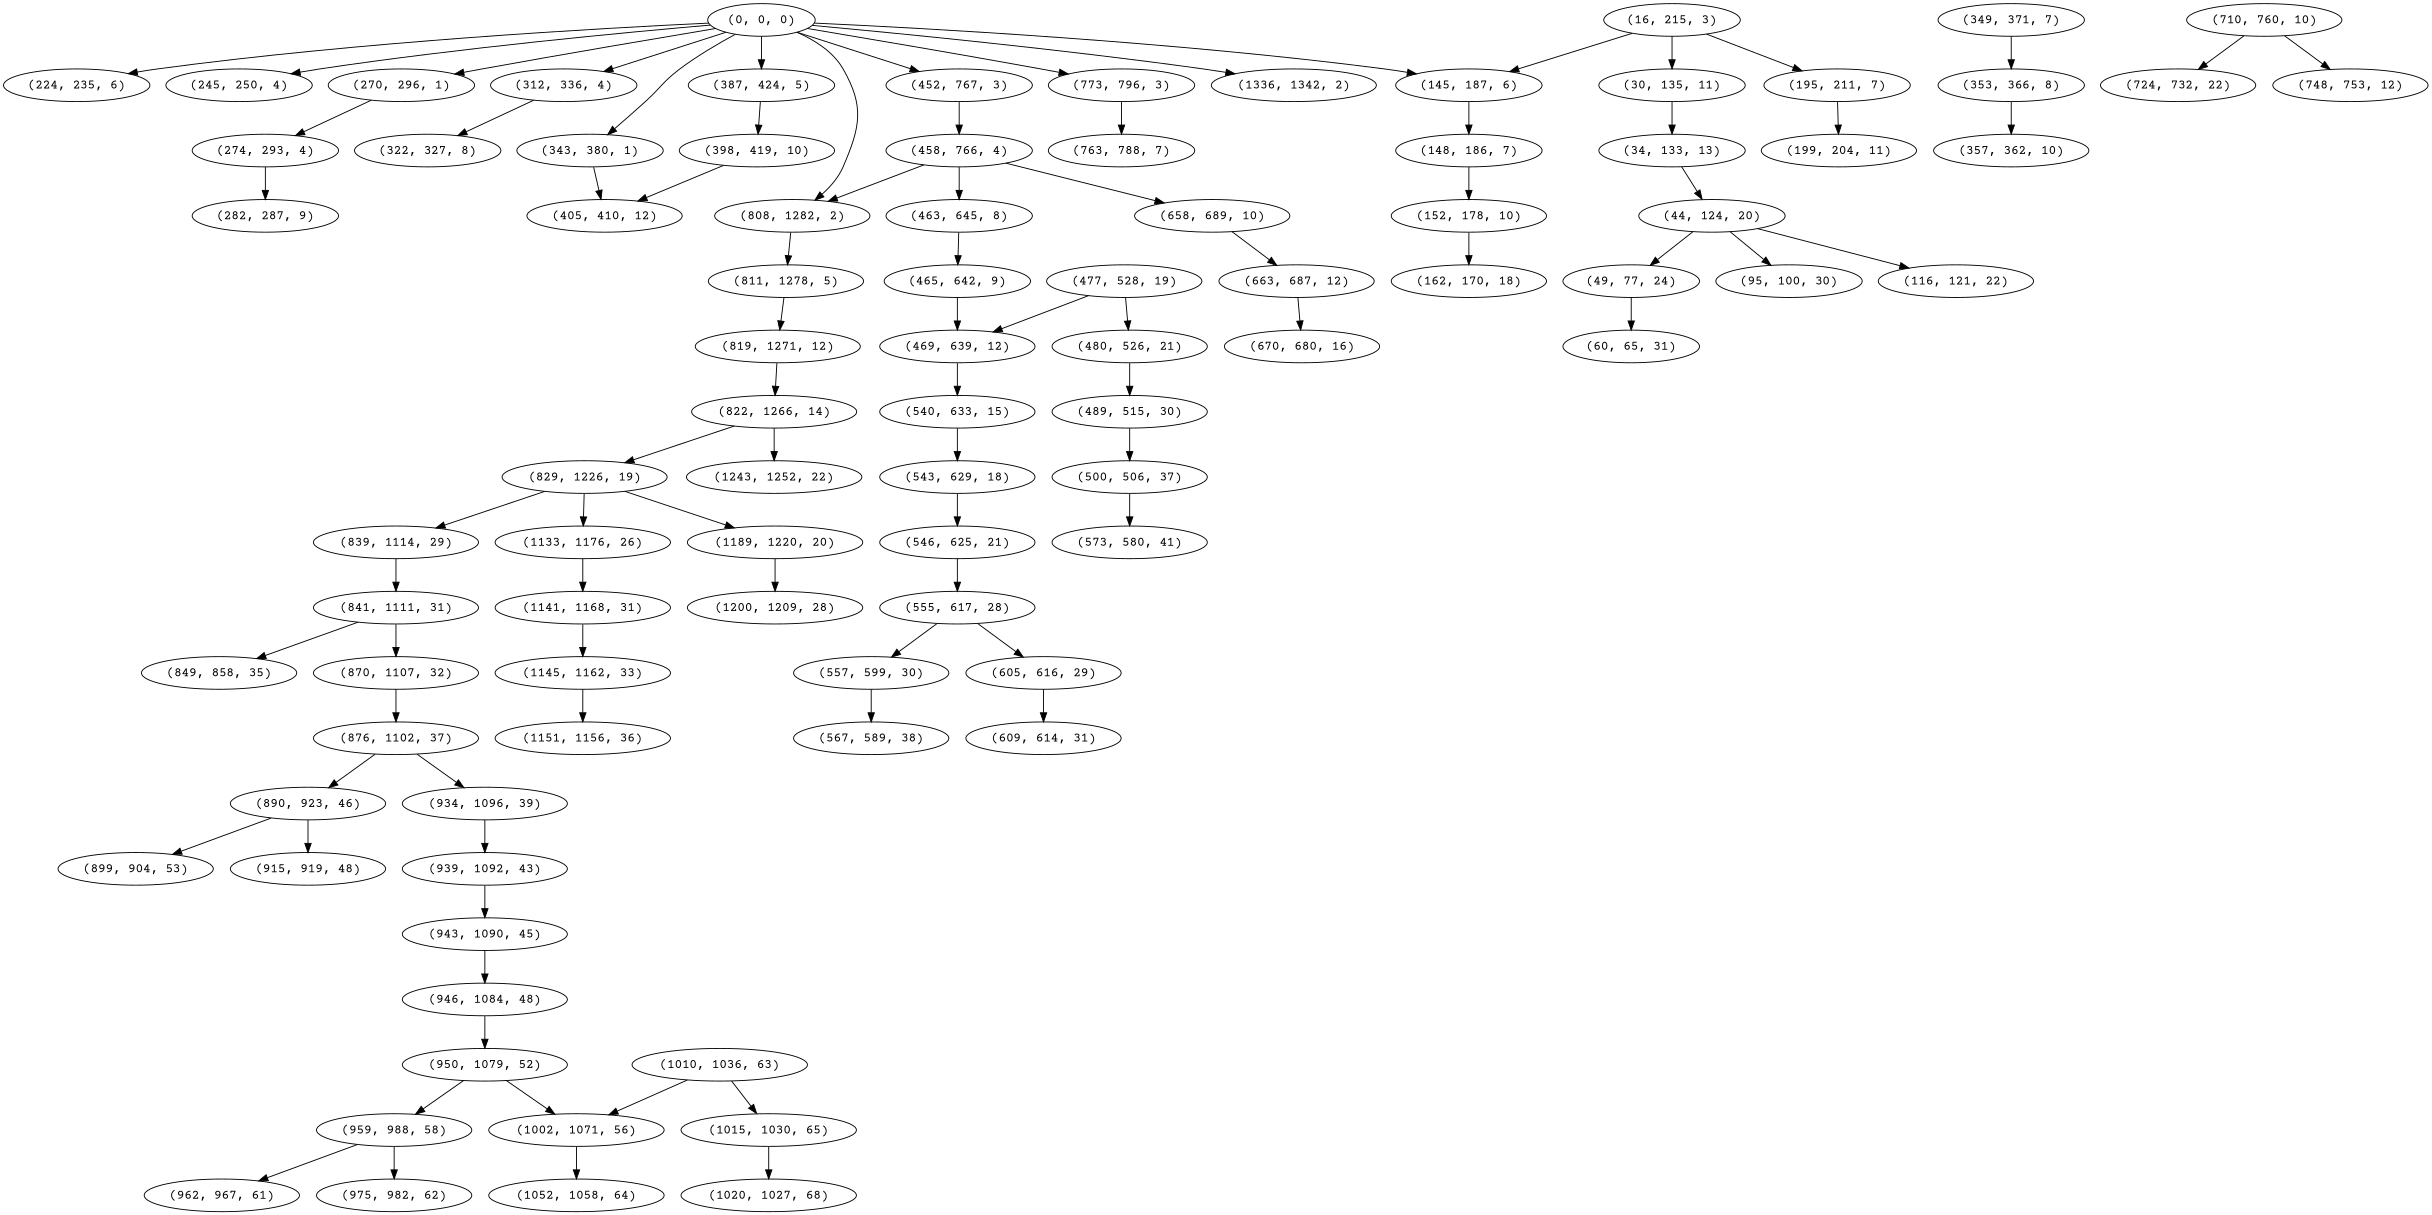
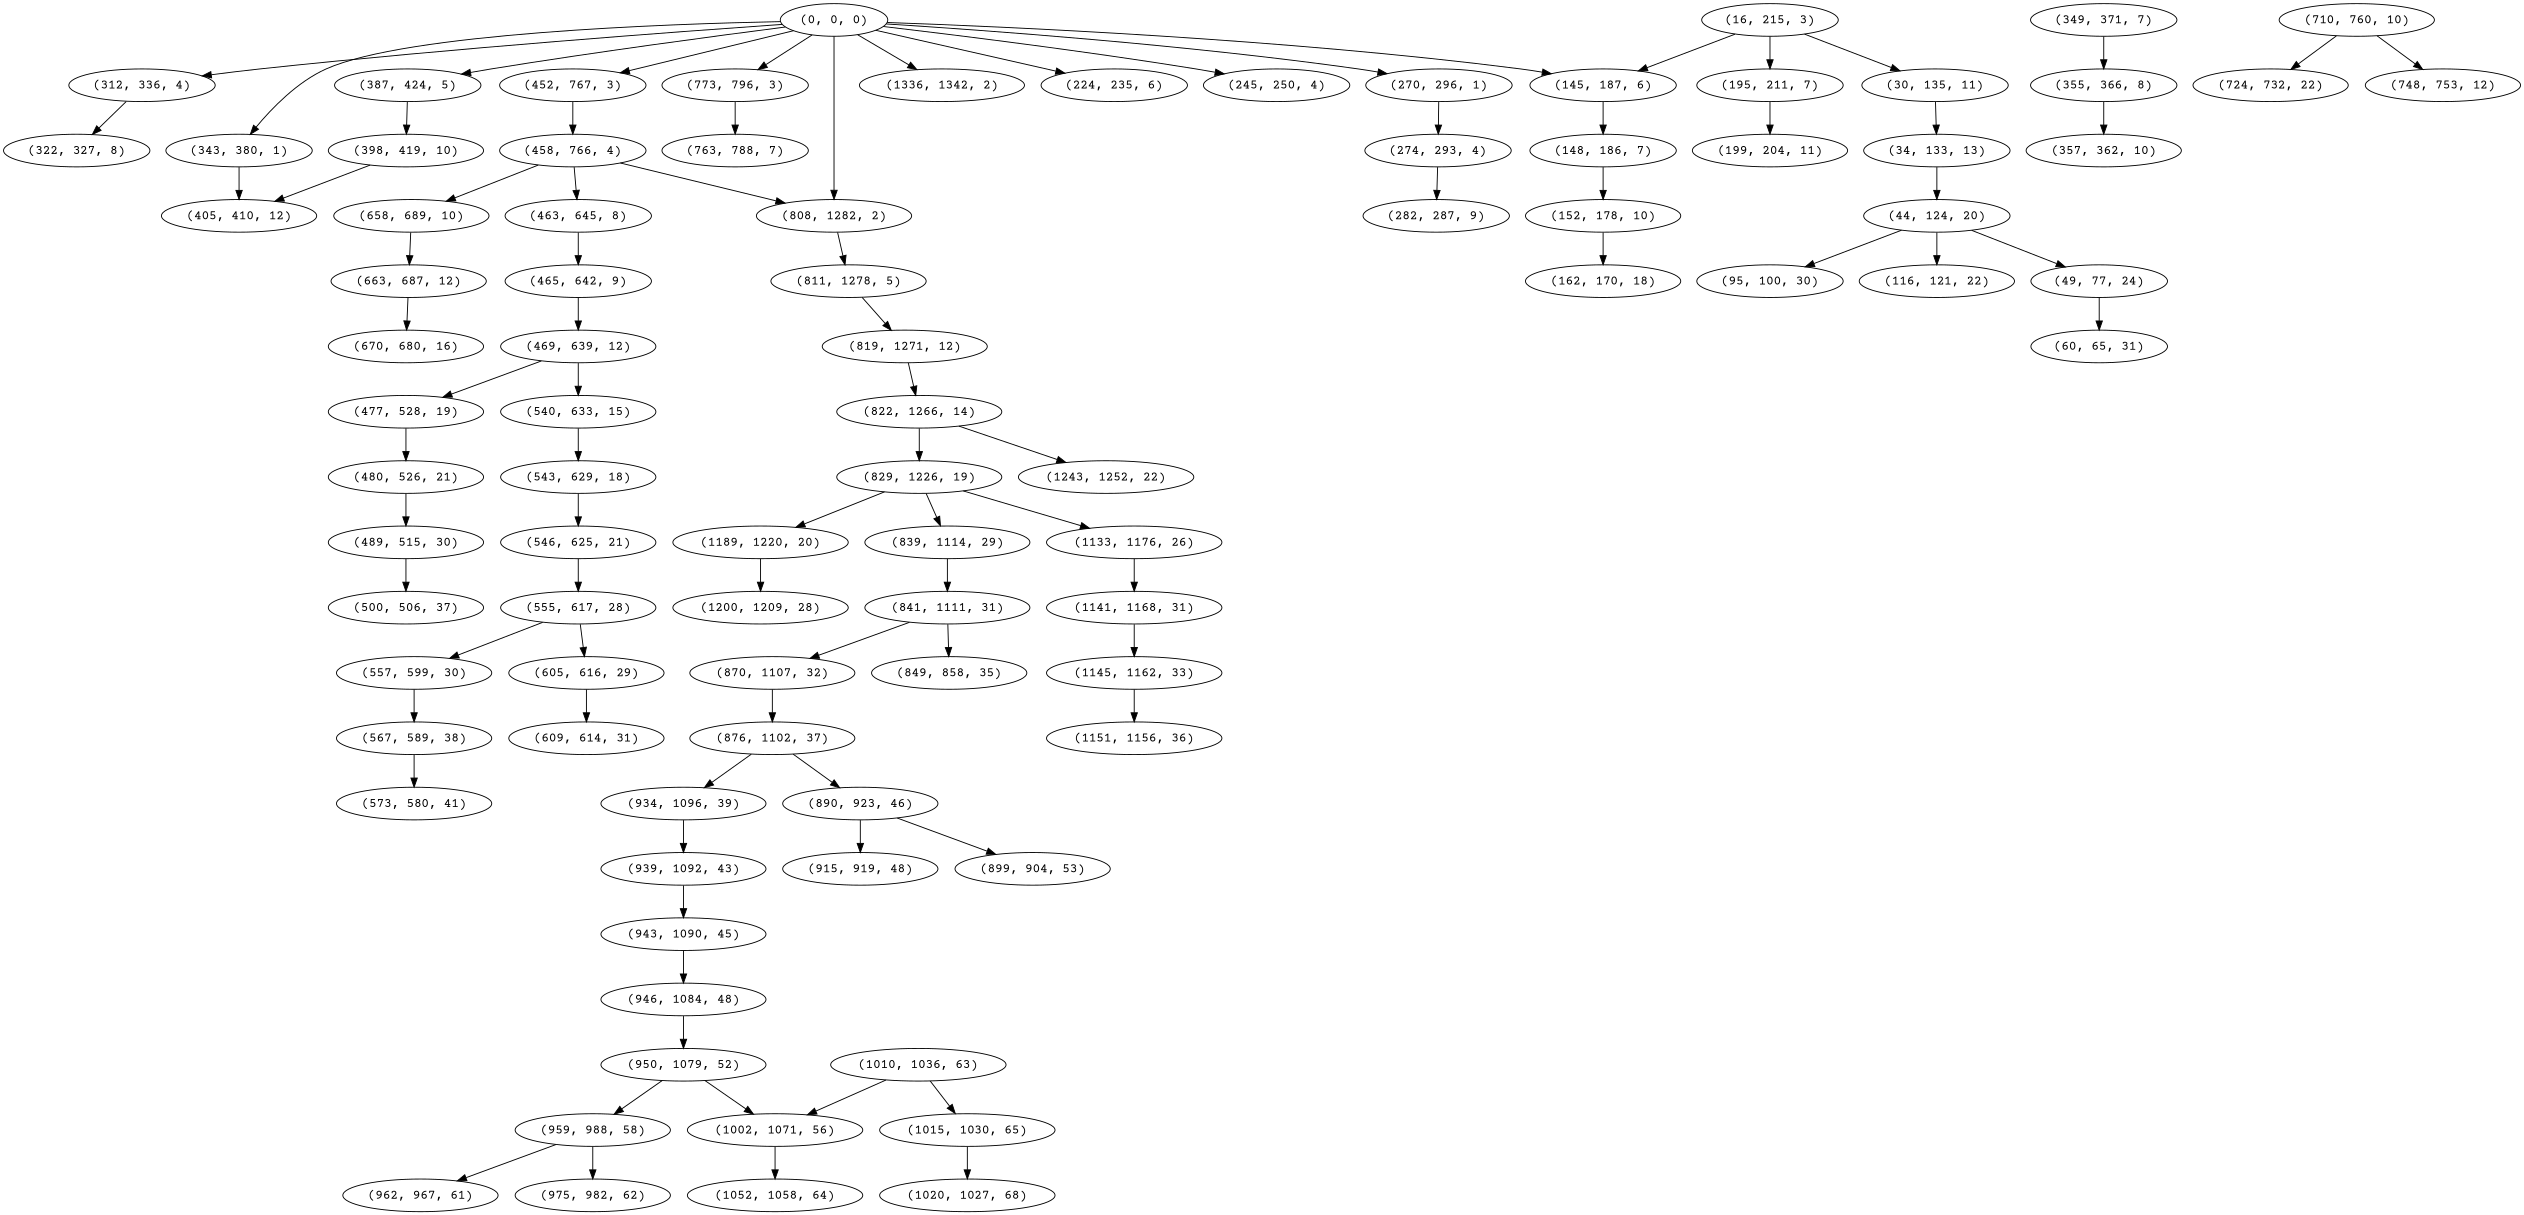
(2011, 85) -> (2104, 85)
(1045, 312) -> (496, 377)
(1130, 505) -> (414, 766)
